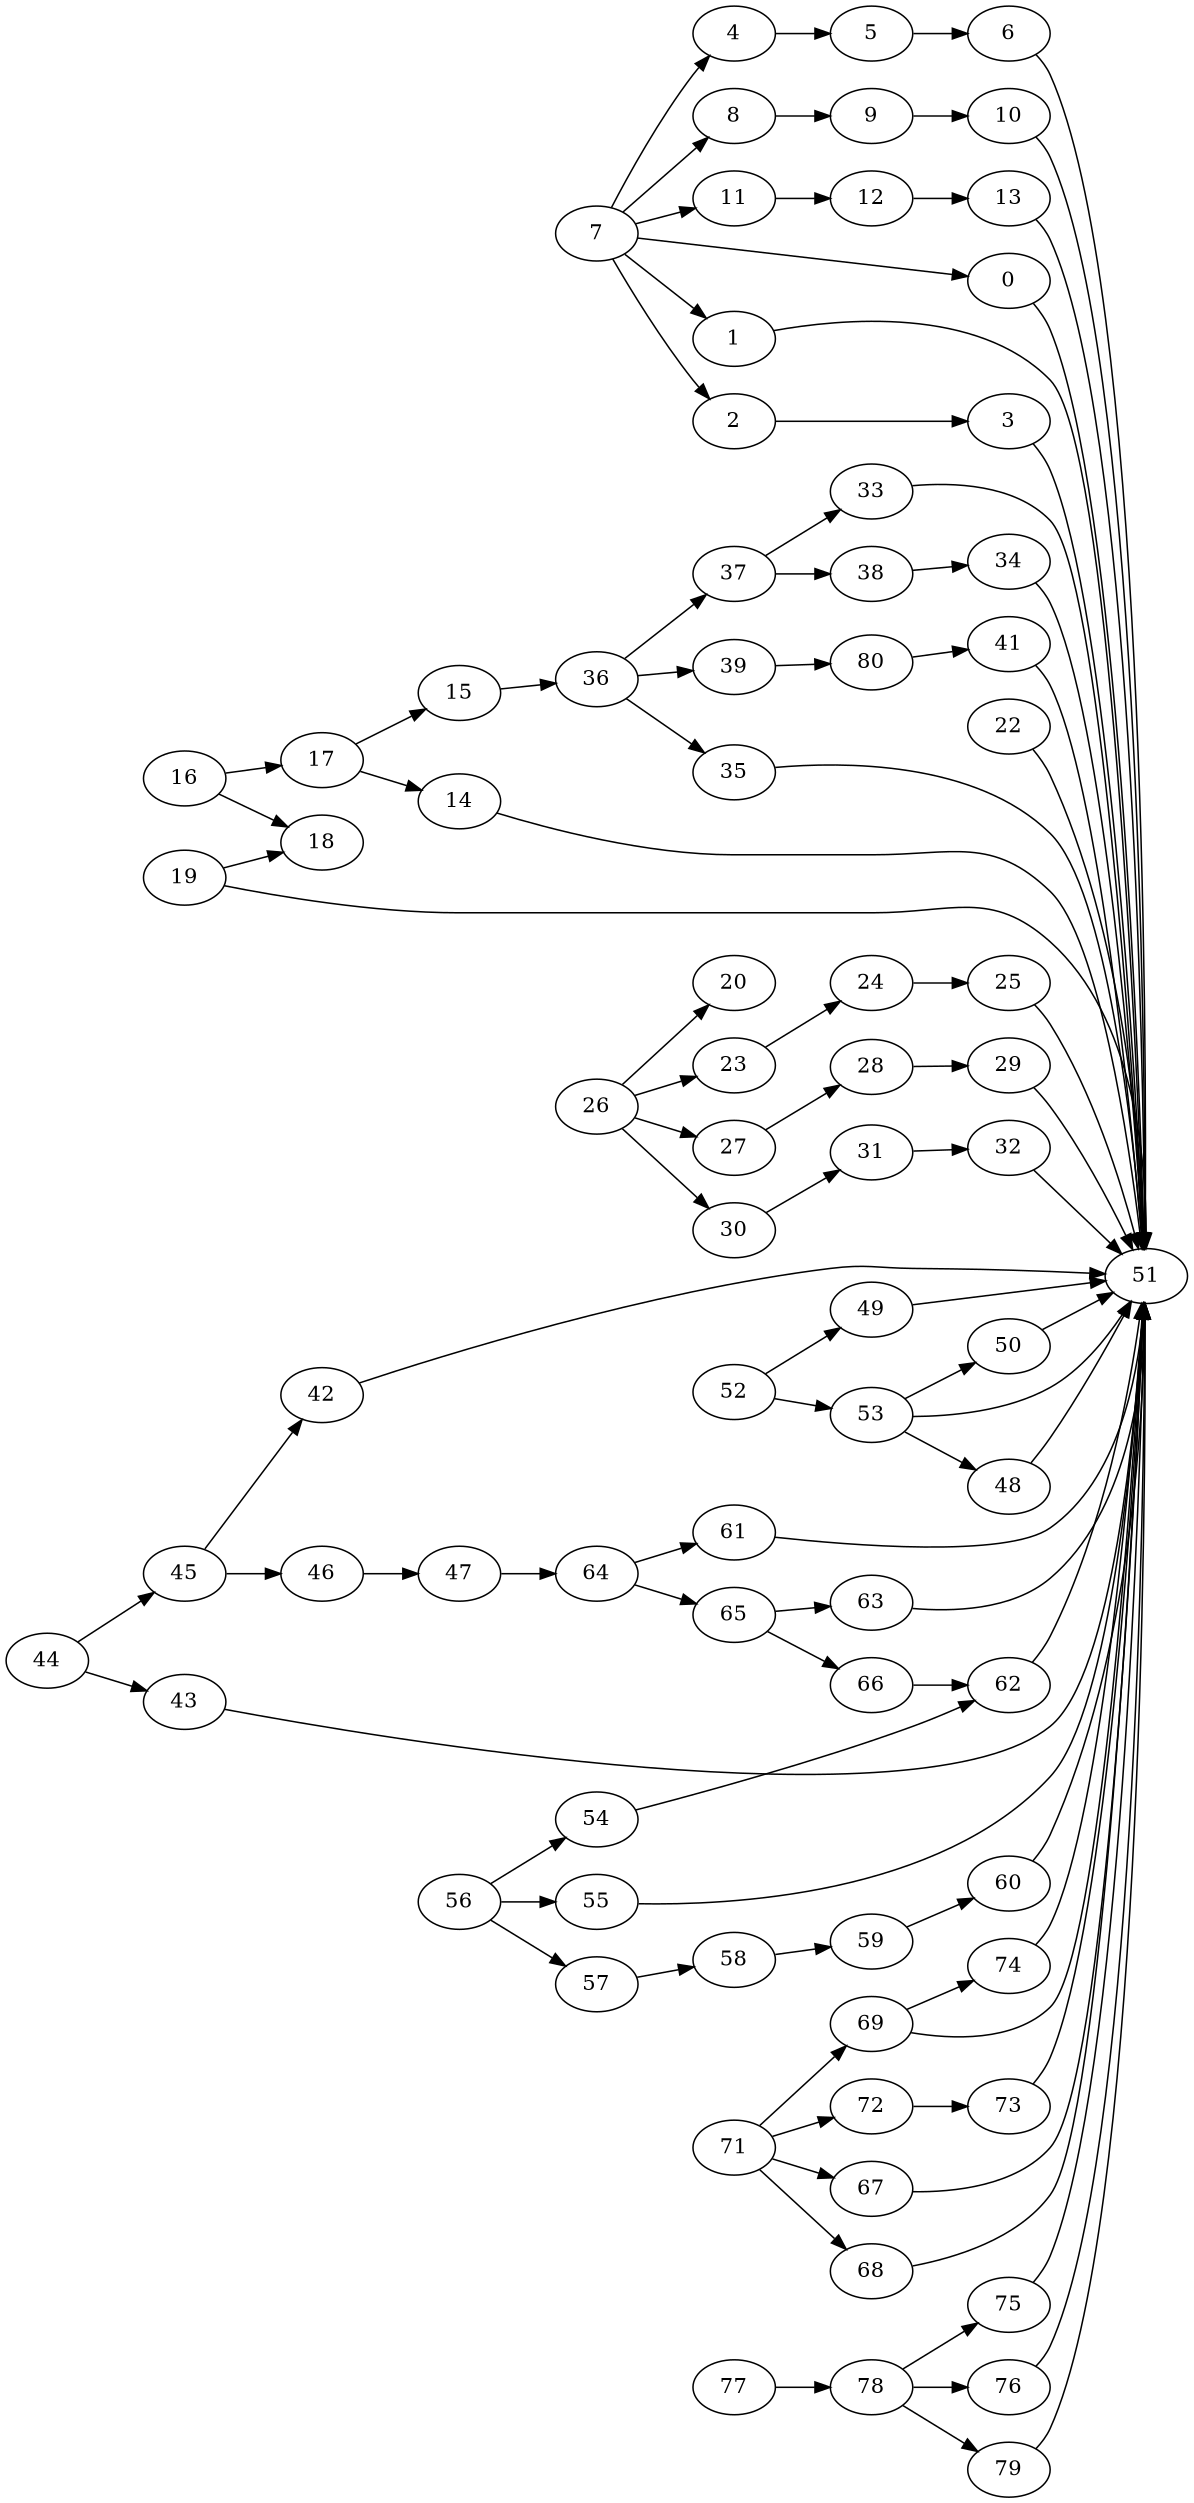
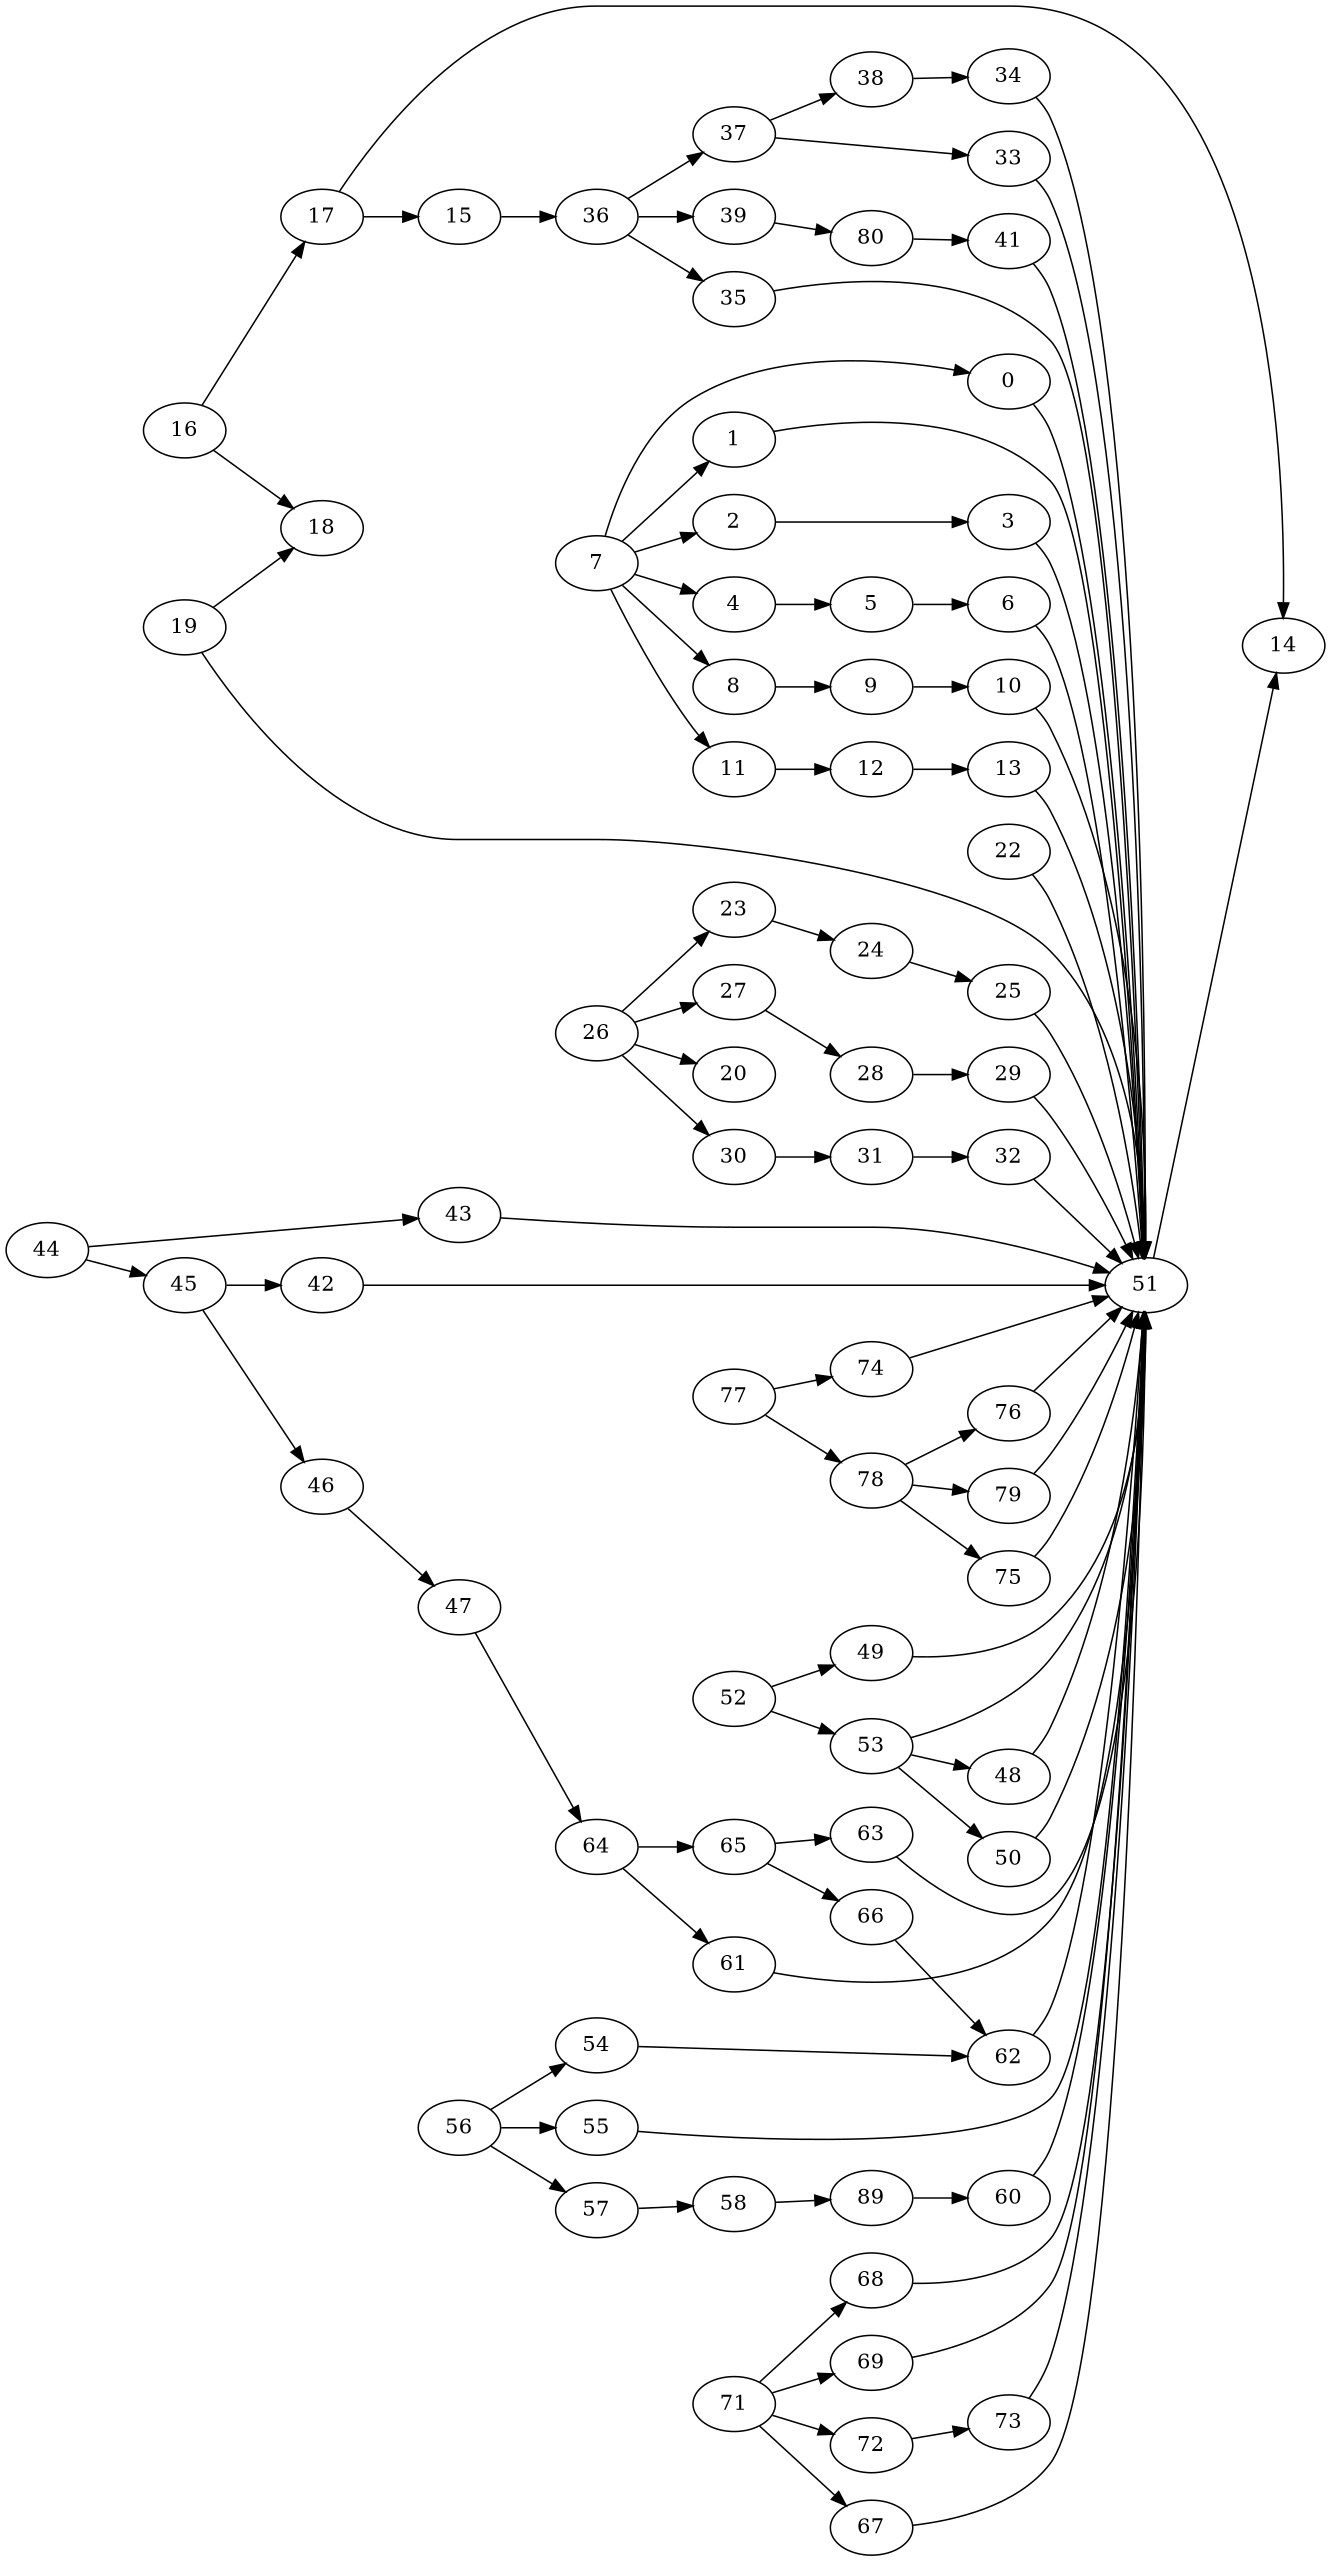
(955, 852) -> (1213, 973)
(872, 1942) -> (872, 2198)
(933, 1998) -> (795, 1384)
